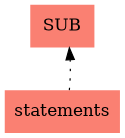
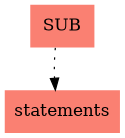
(70, 75) -> (54, 63)
